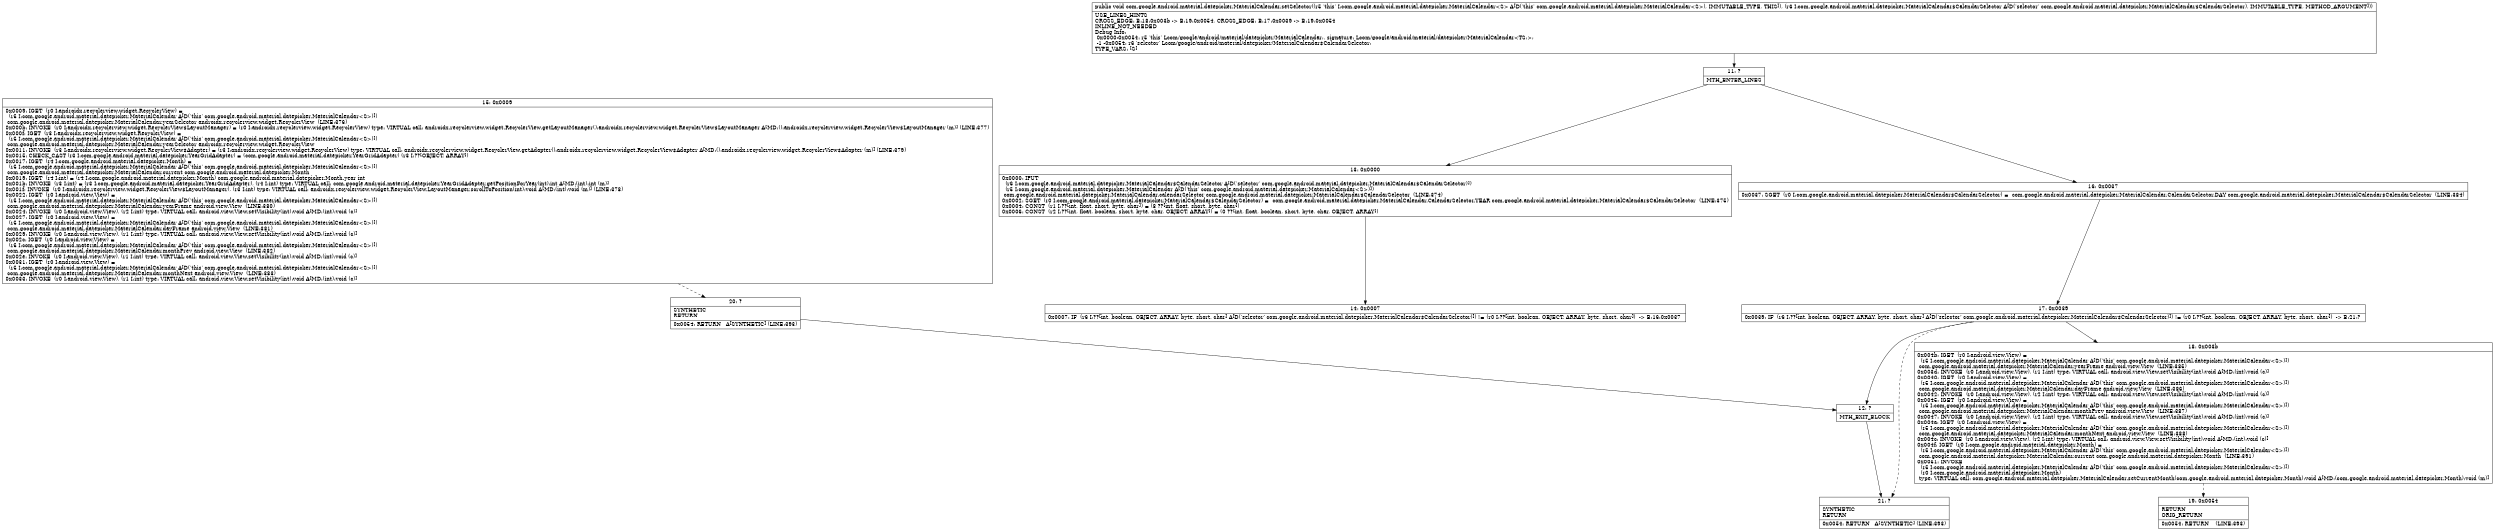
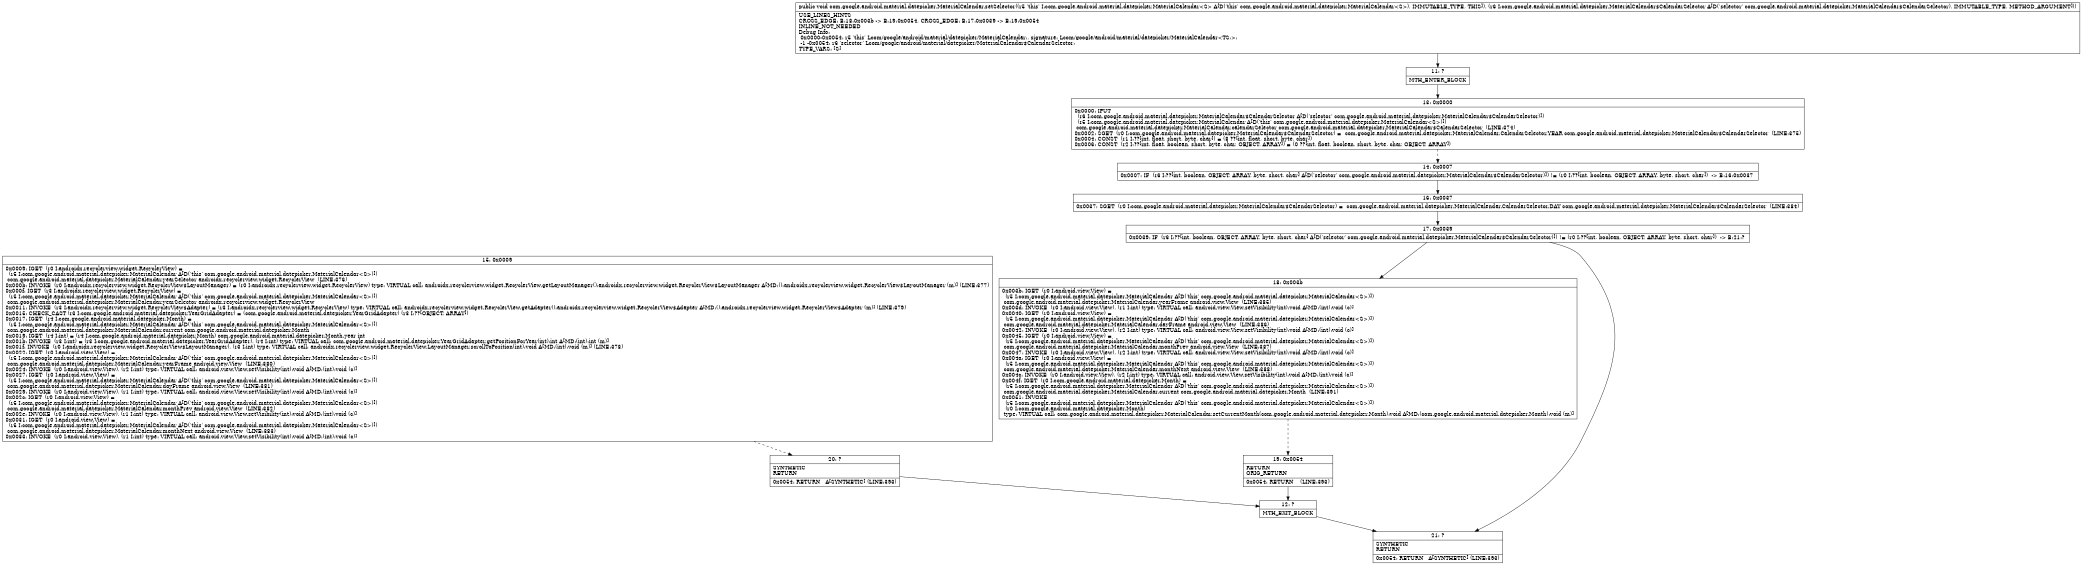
(1734, 80) -> (1438, 80)
(1917, 133) -> (1438, 185)
(1365, 259) -> (1438, 154)
(1903, 340) -> (1288, 492)
(1973, 355) -> (1058, 291)
(1900, 385) -> (1601, 397)
